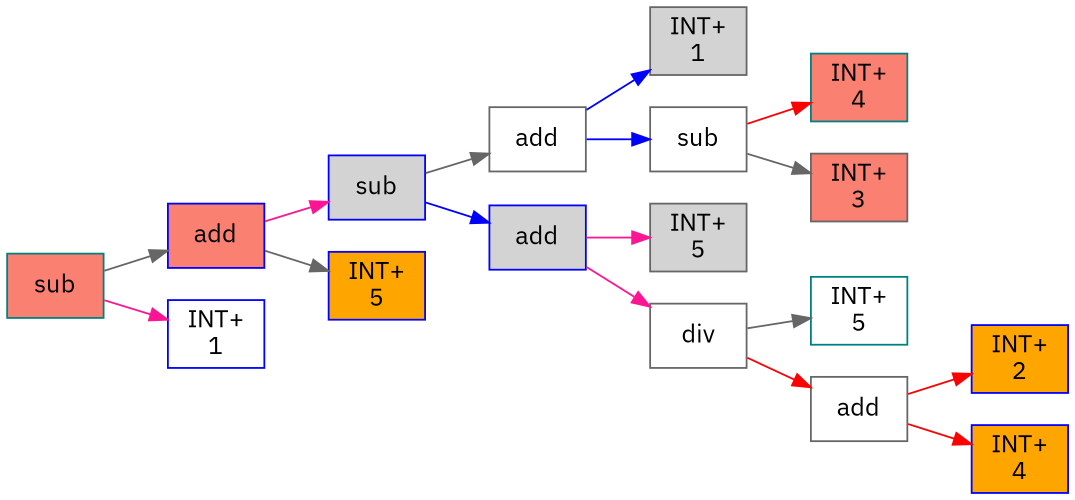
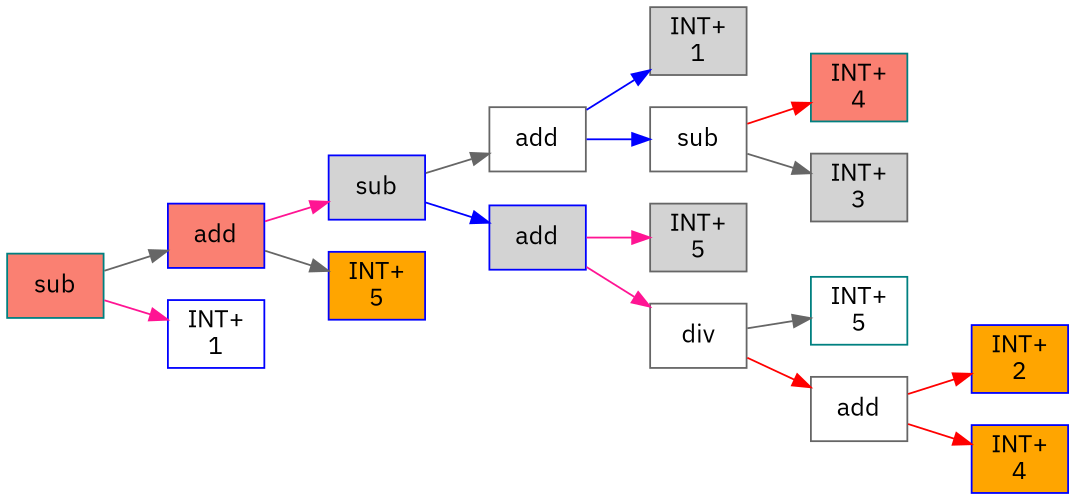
(859, 188) -> (859, 188)
